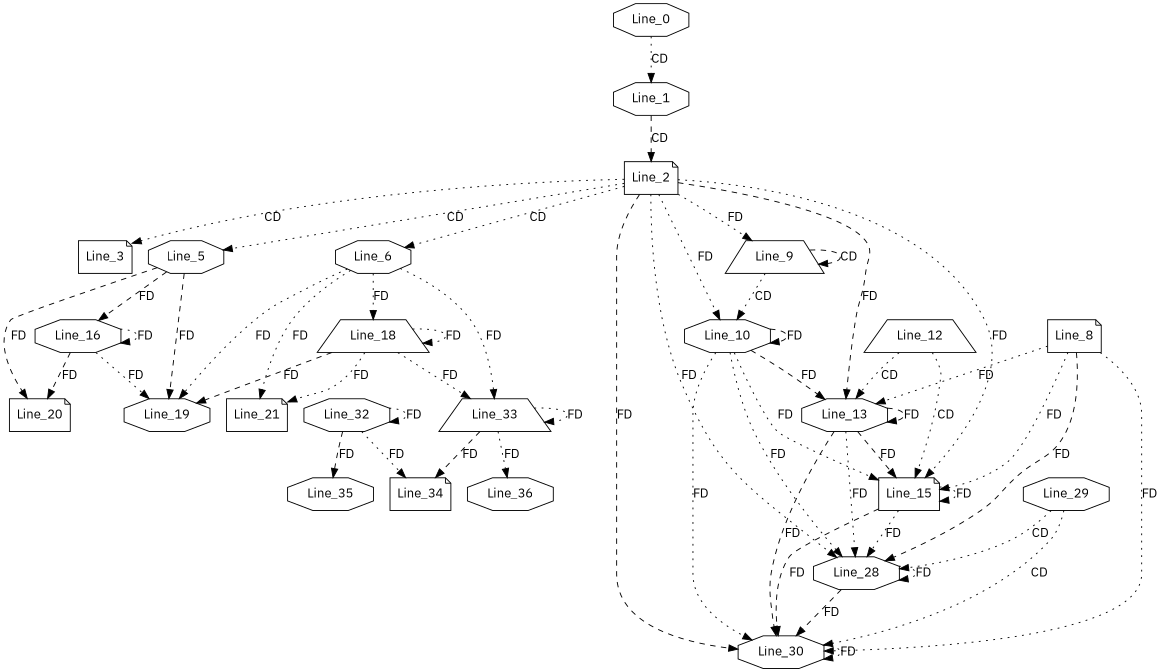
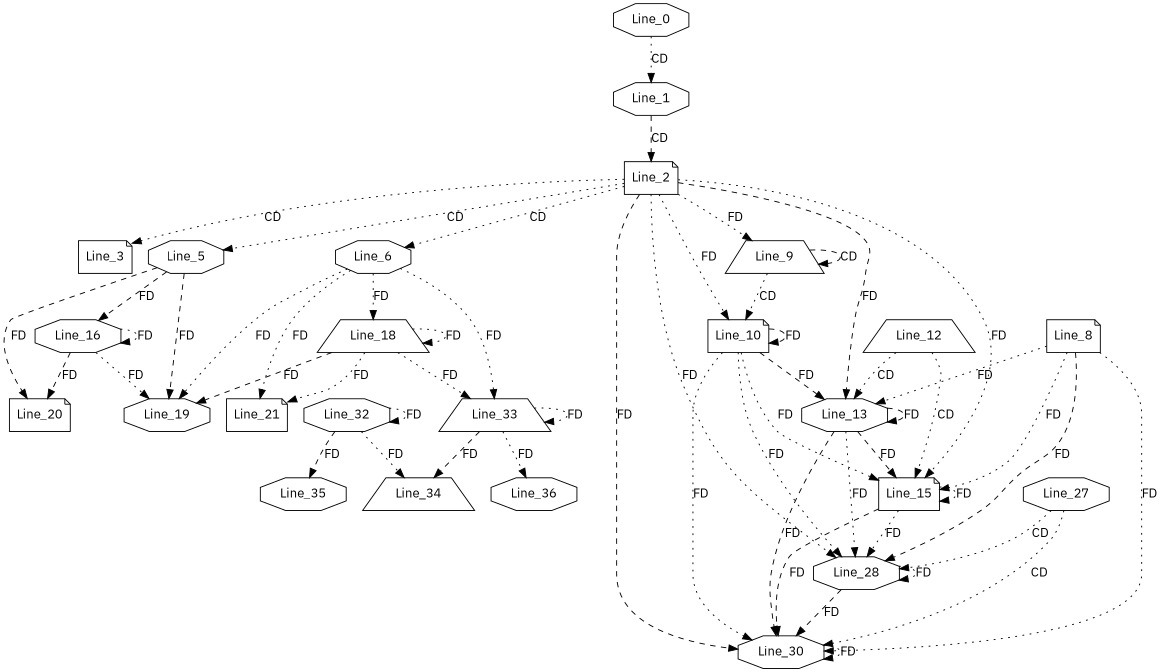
(727, 336) -> (738, 336)
(420, 494) -> (419, 494)
(1066, 494) -> (1066, 494)
